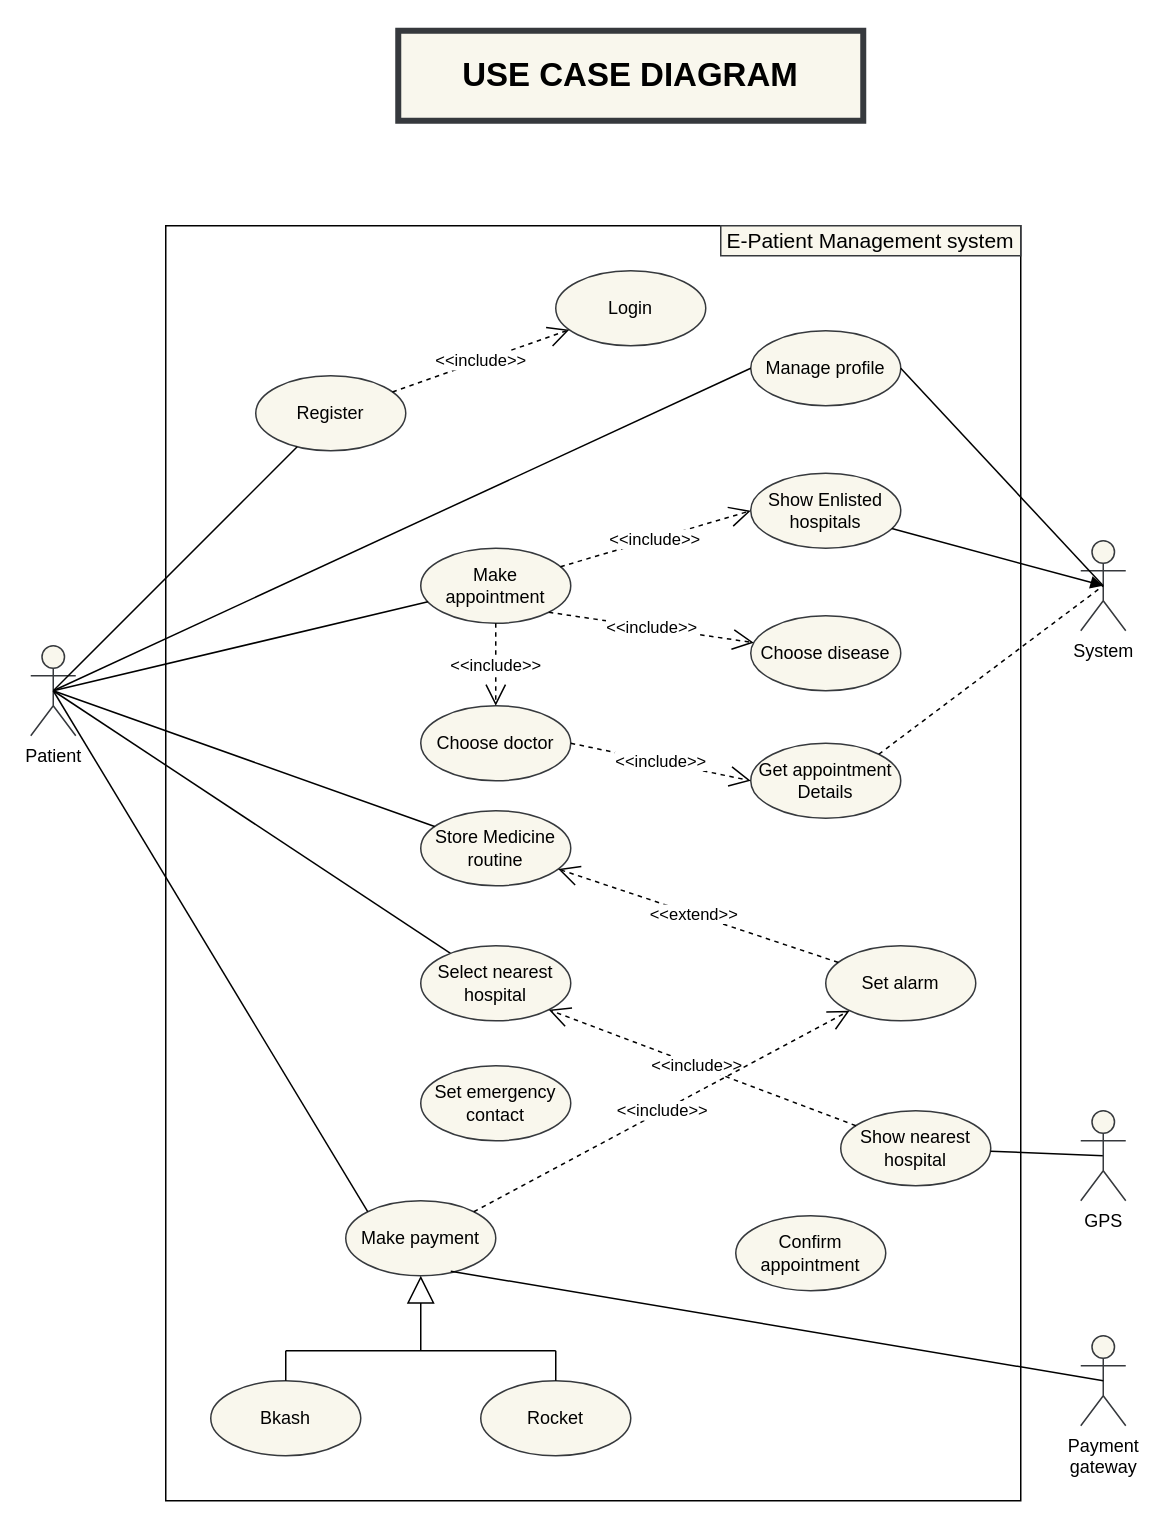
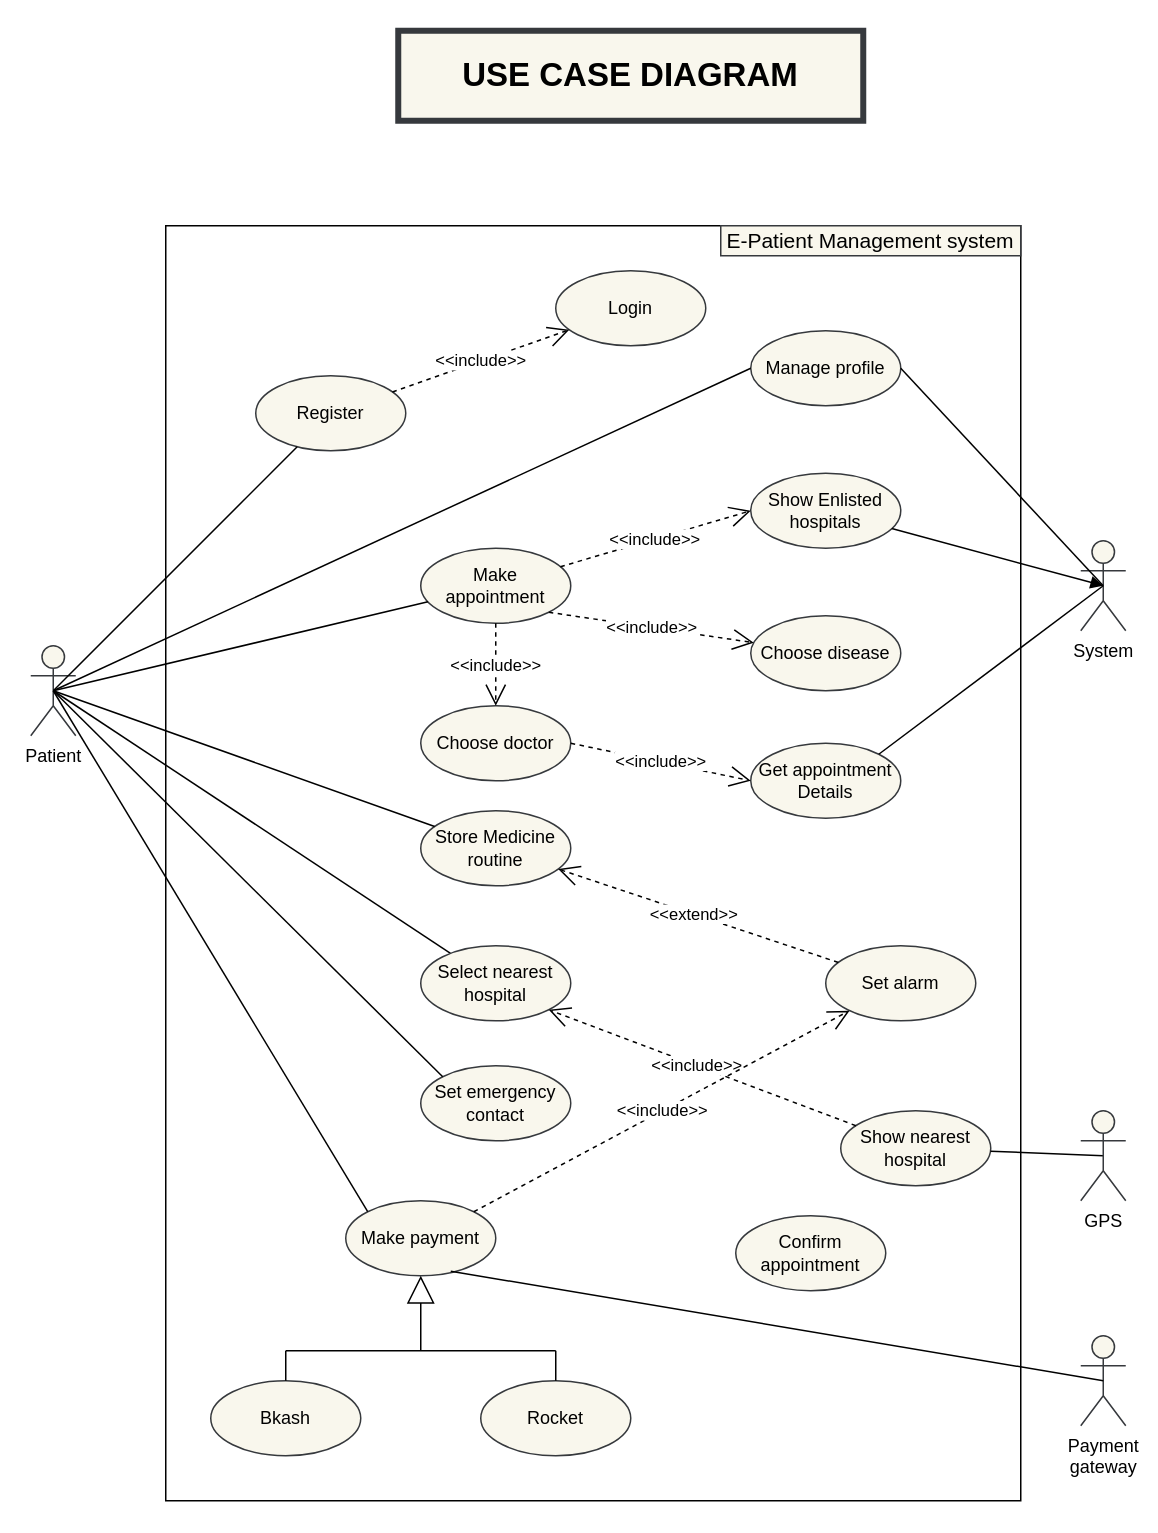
(990, 671) -> (990, 671)
none -> (252, 888)
